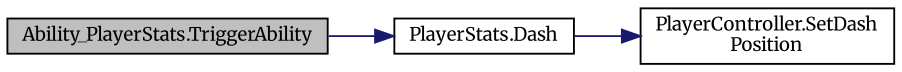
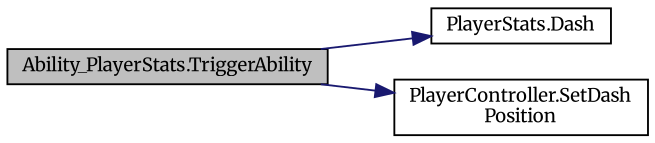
(598, 36) -> (348, 87)
